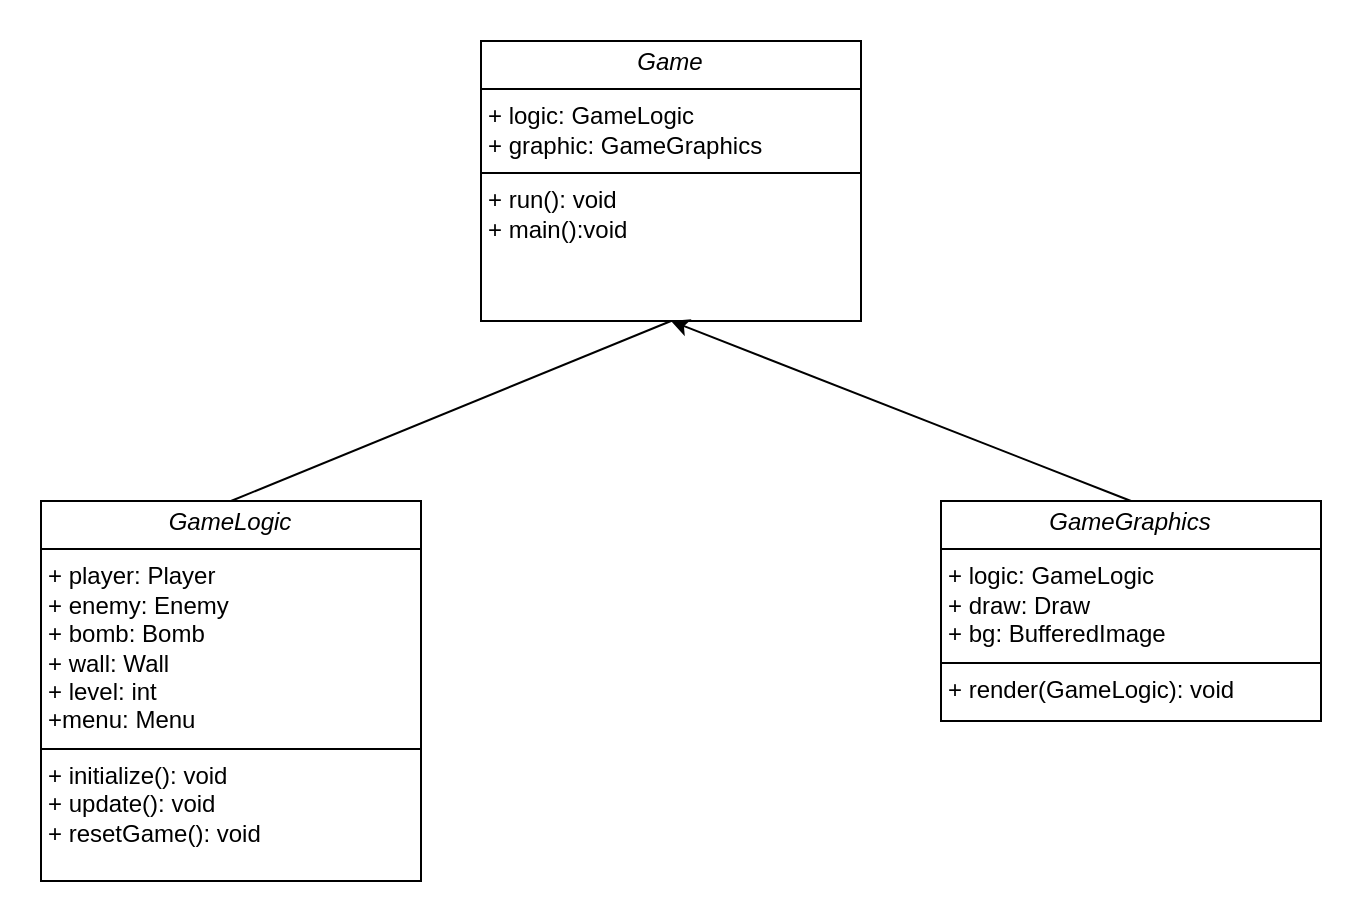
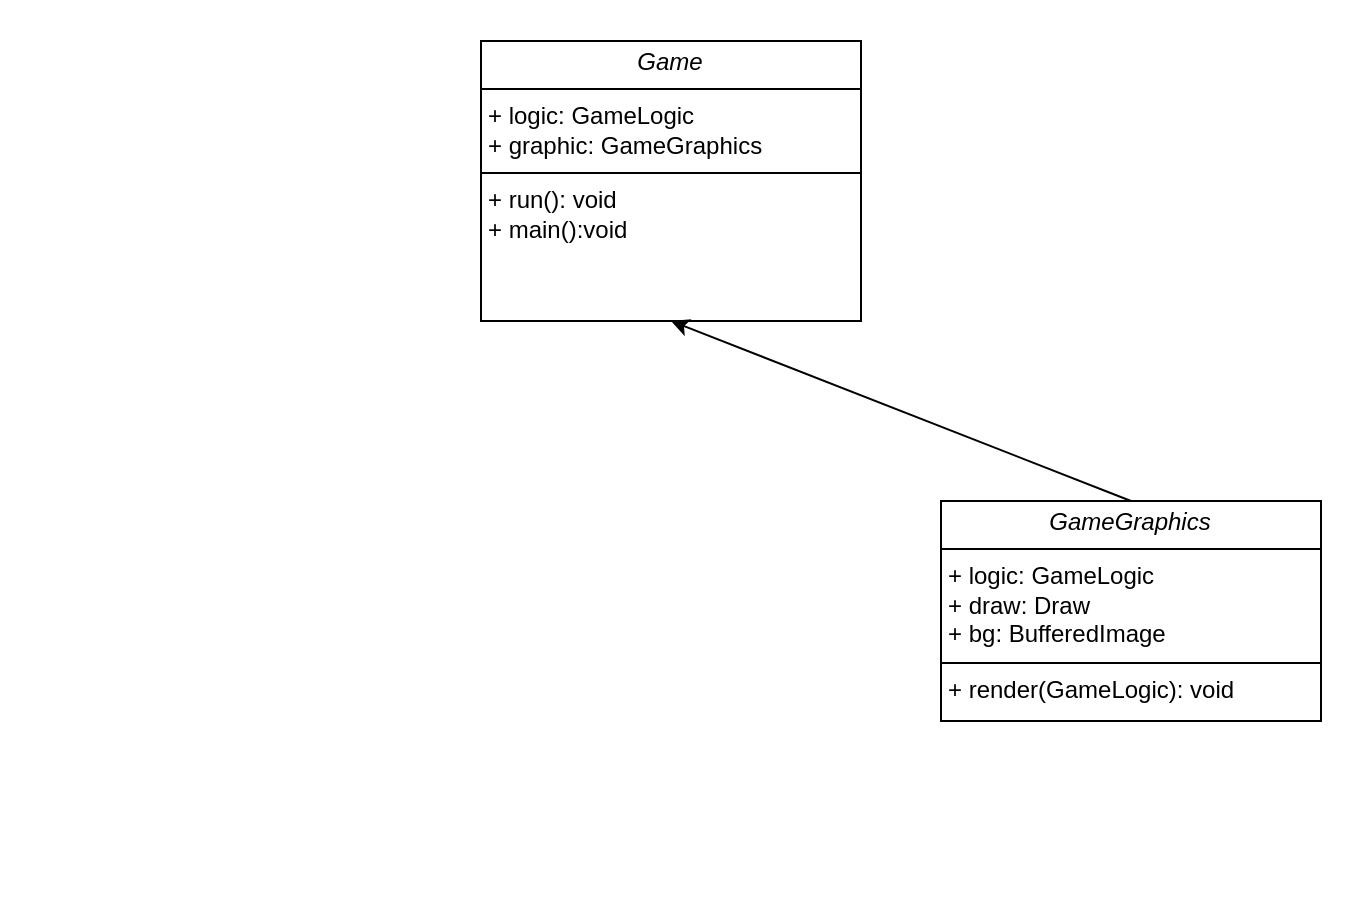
(451, 411) -> none
(231, 691) -> none
